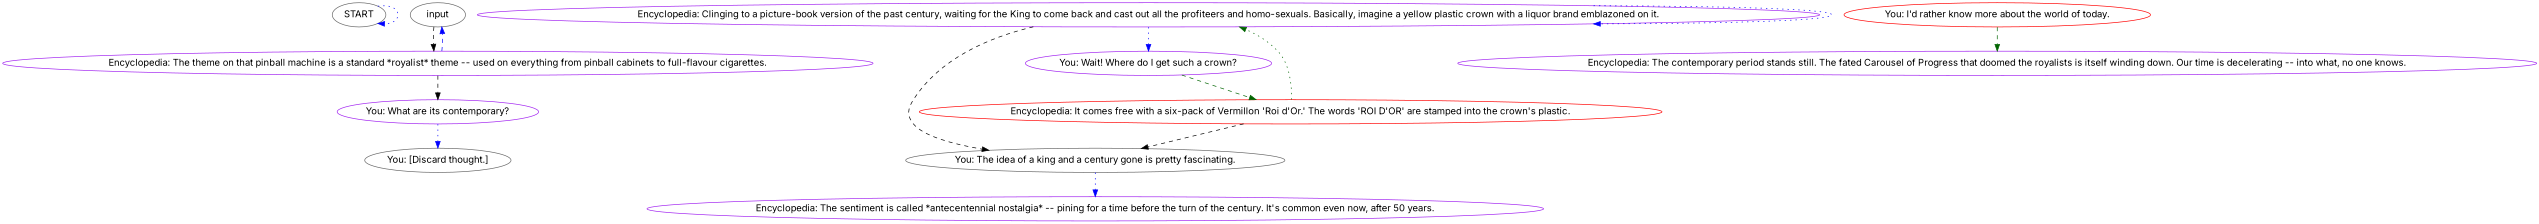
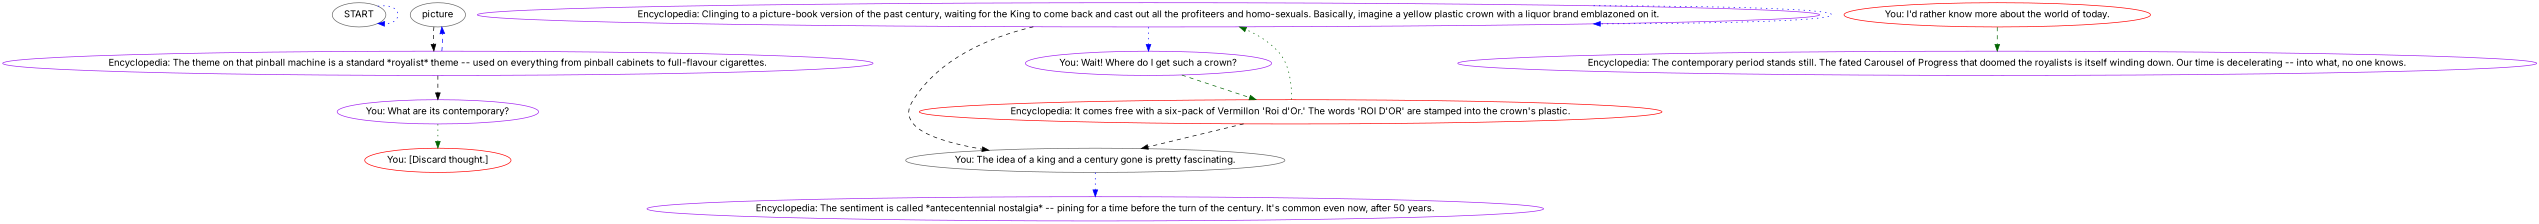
(438, 15) -> (438, 15)
(438, 133) -> (438, 133)
(438, 160) -> (438, 160)
